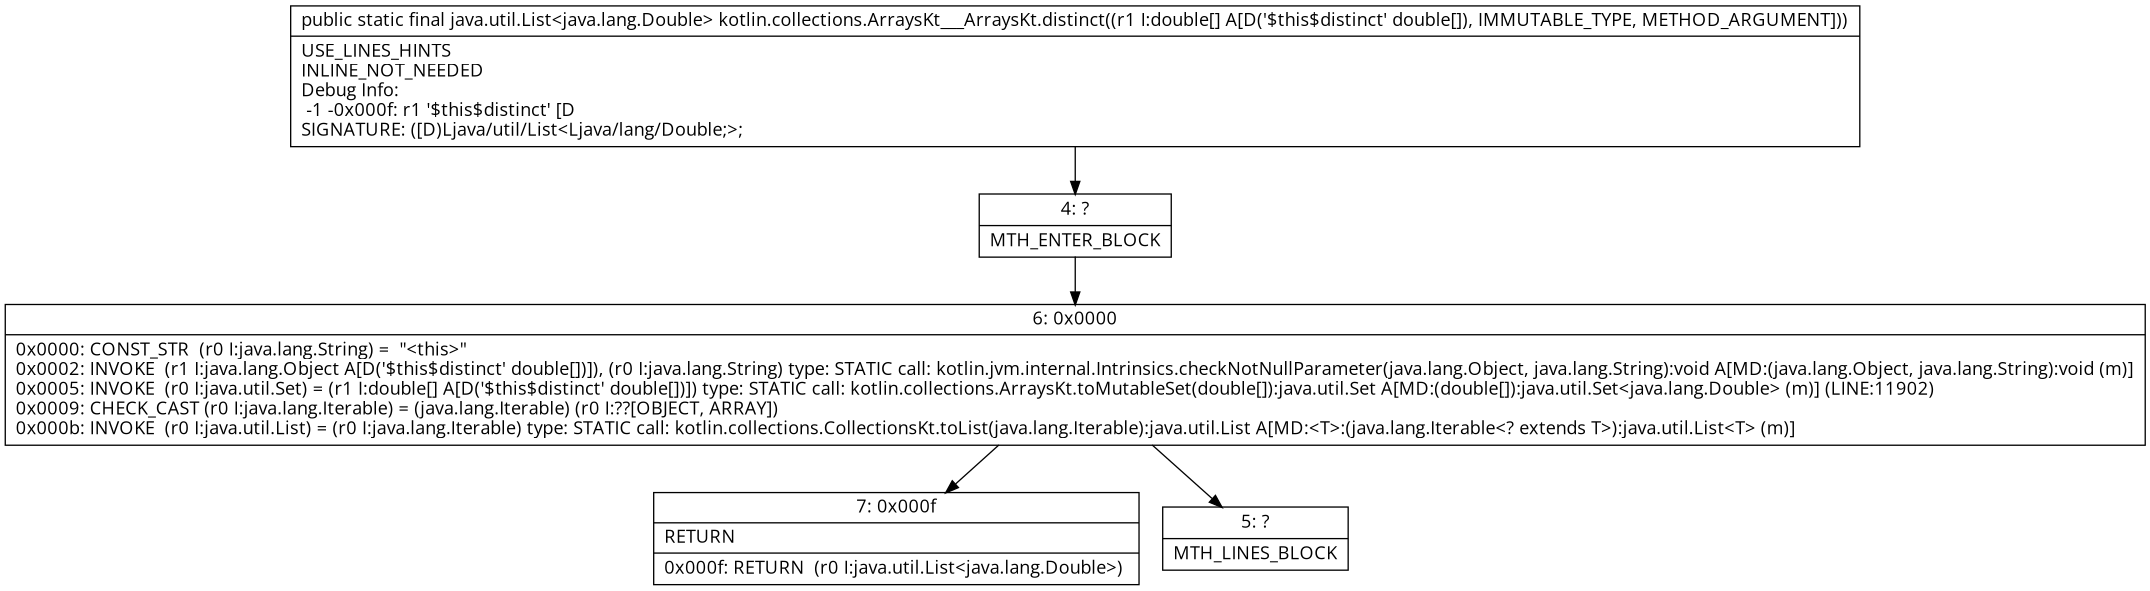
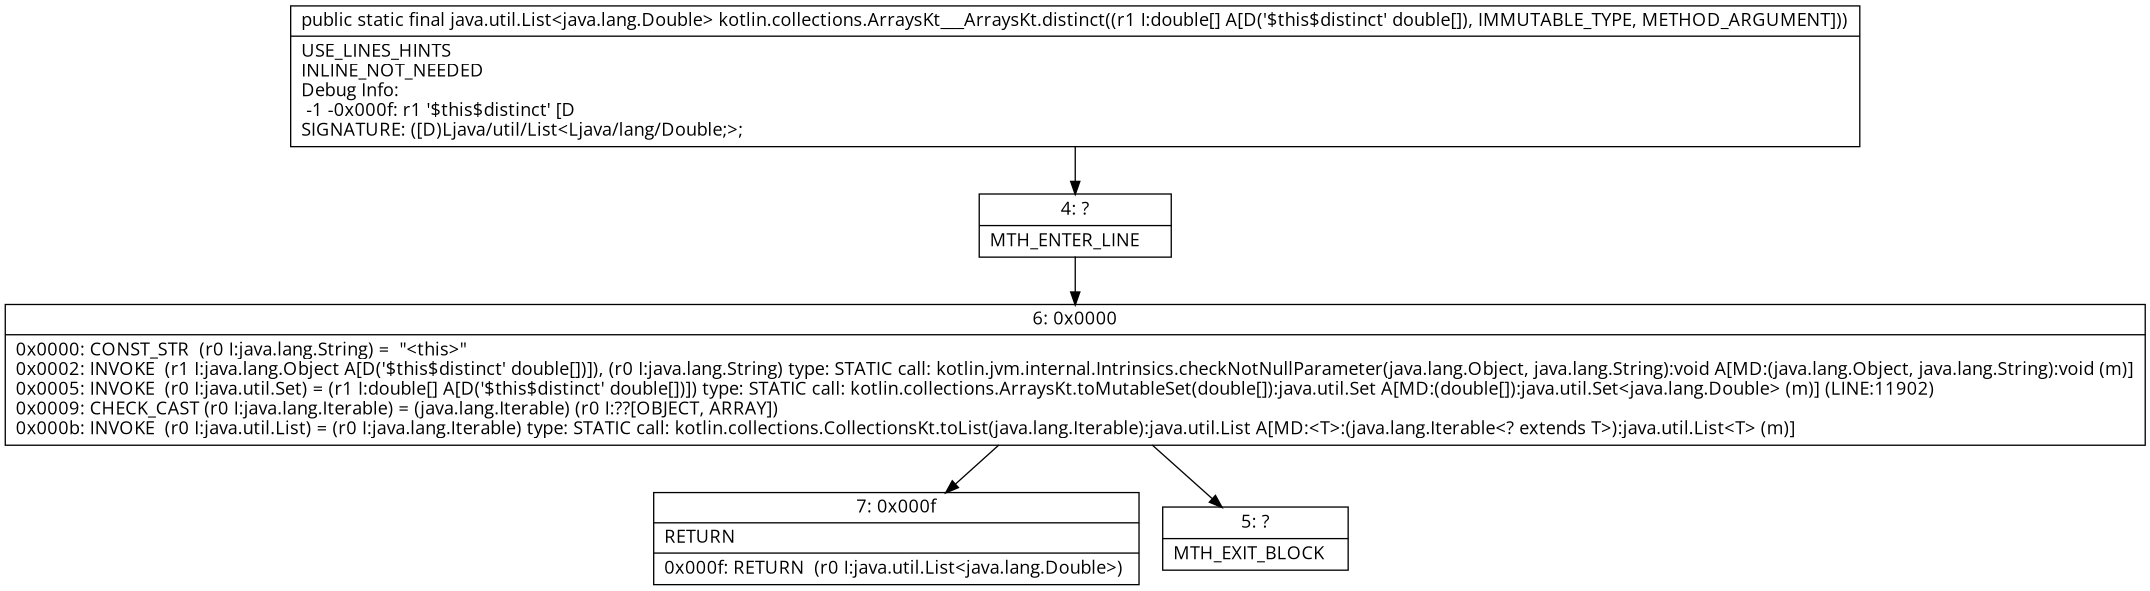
(1075, 241) -> (1065, 241)
(1255, 554) -> (1249, 554)
